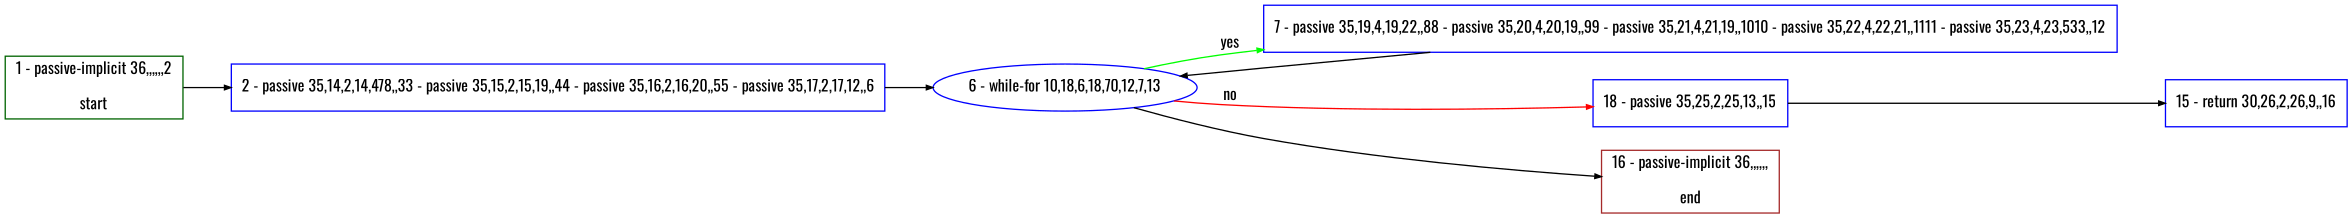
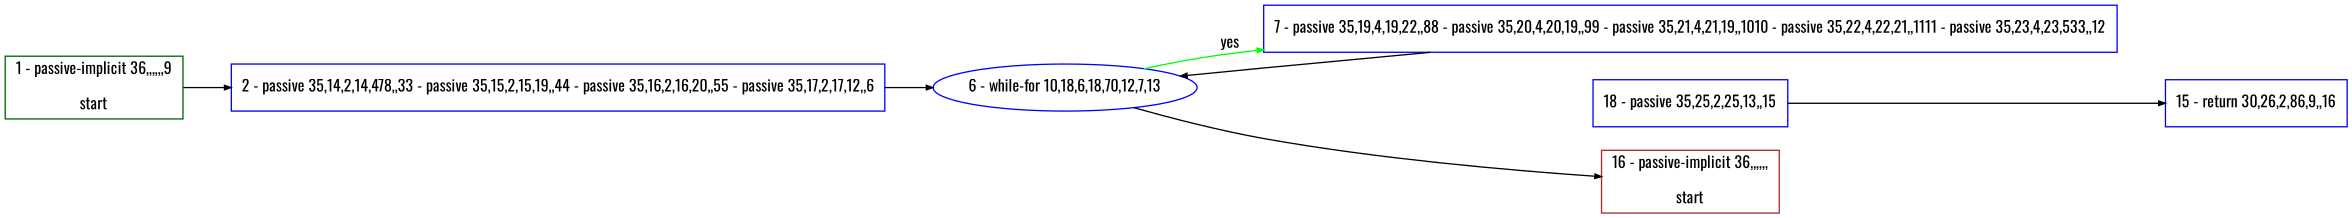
(94, 88) -> (94, 88)
(2256, 103) -> (2256, 103)
(1380, 109) -> none
(1690, 182) -> (1690, 182)
